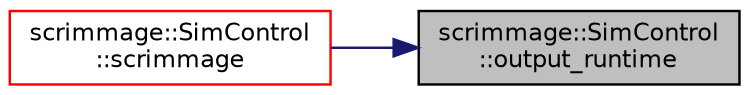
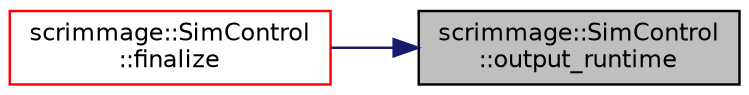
(170, 48) -> (170, 48)
